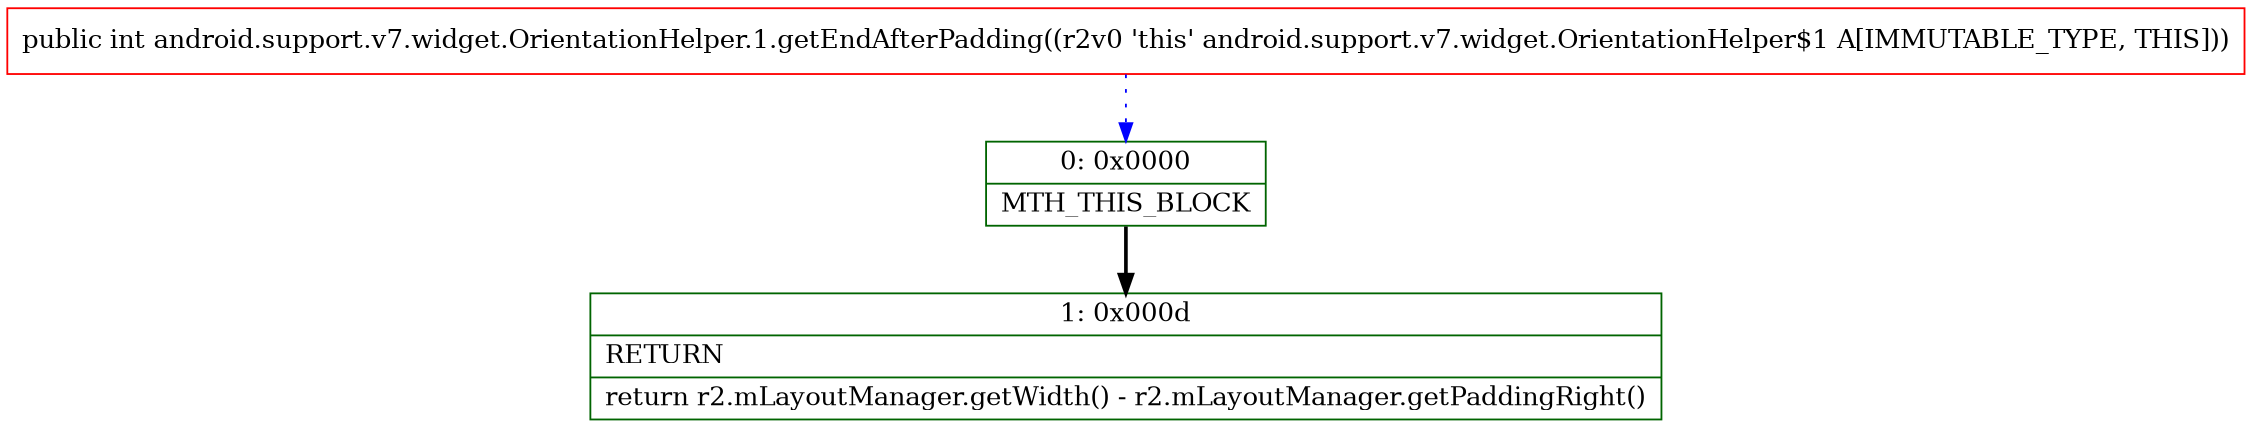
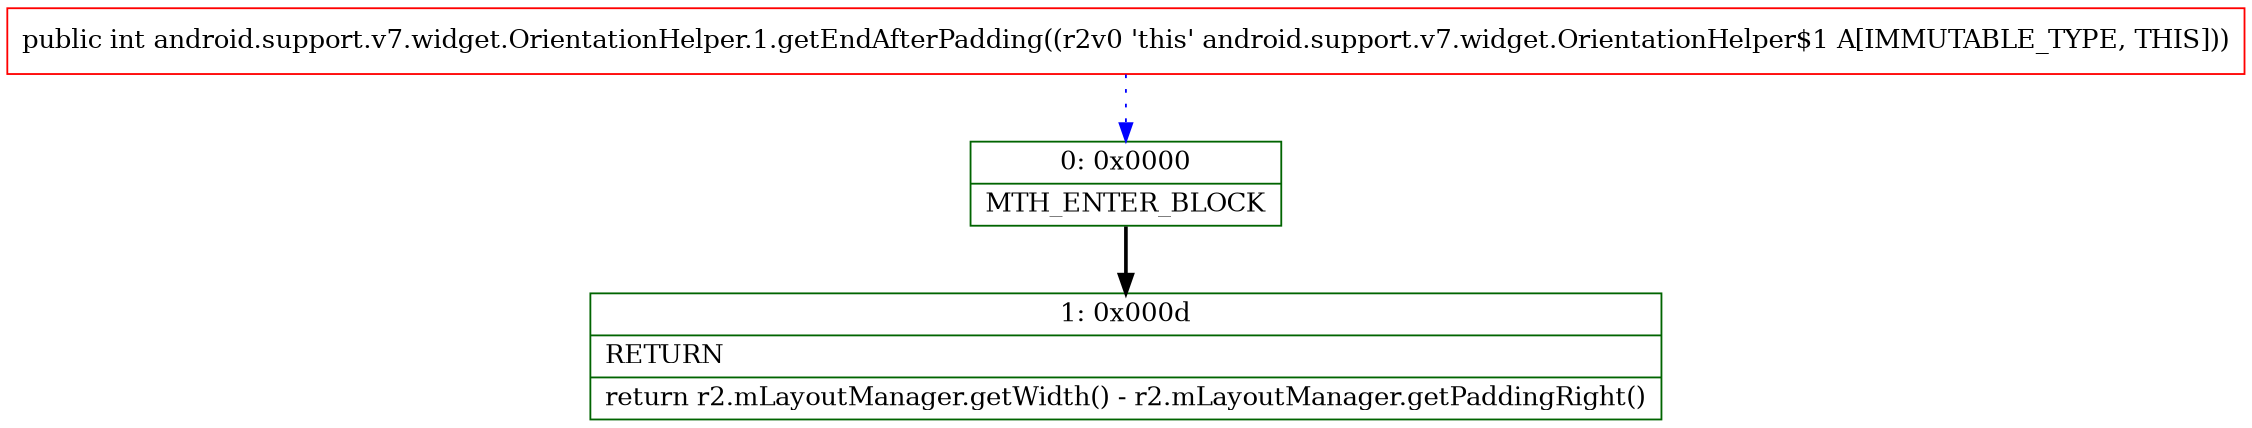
(1126, 204) -> (1126, 204)
